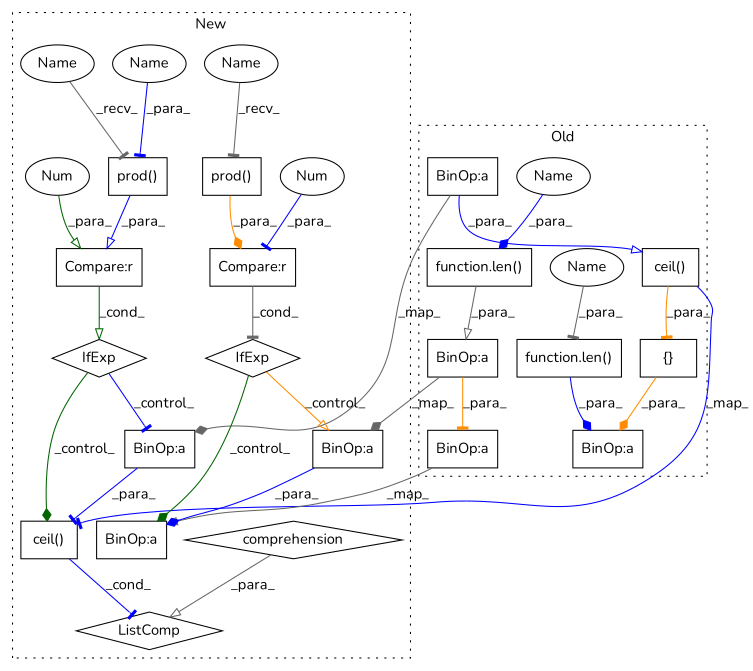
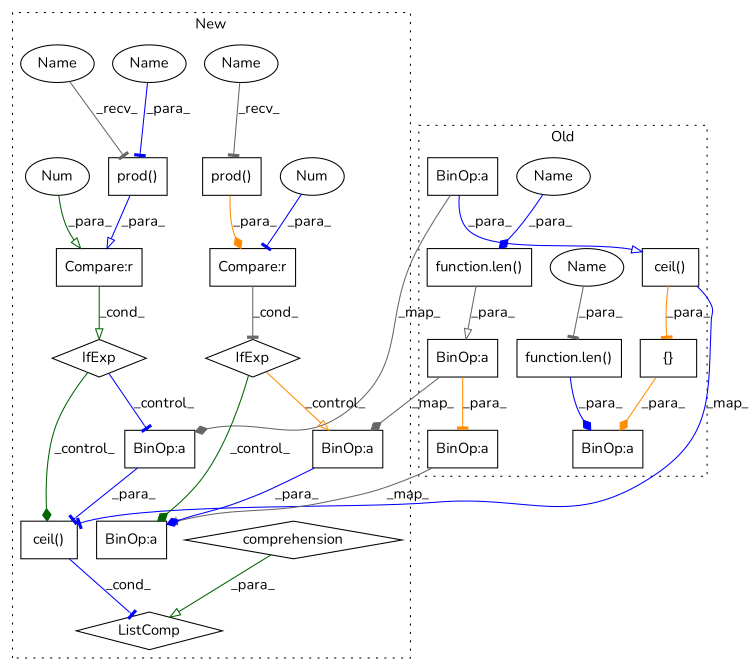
(225, 583) -> (225, 583)
